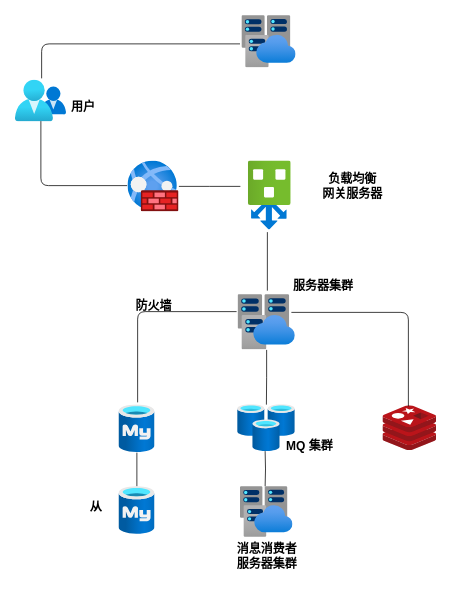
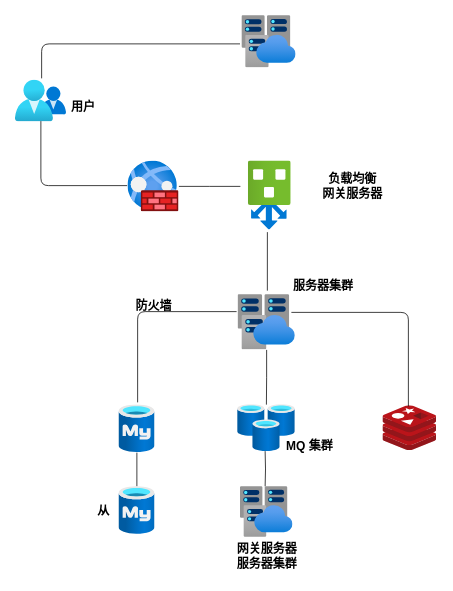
(96, 507) -> (103, 510)
(267, 556) -> (267, 556)
